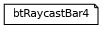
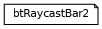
(51, 14) -> (51, 14)
